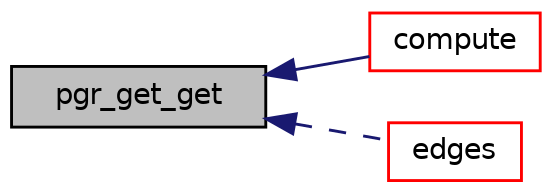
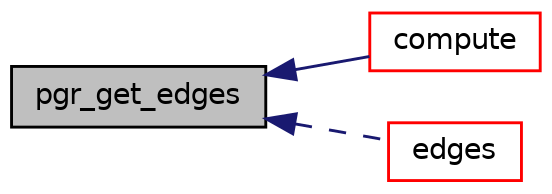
(139, 97) -> (139, 97)
